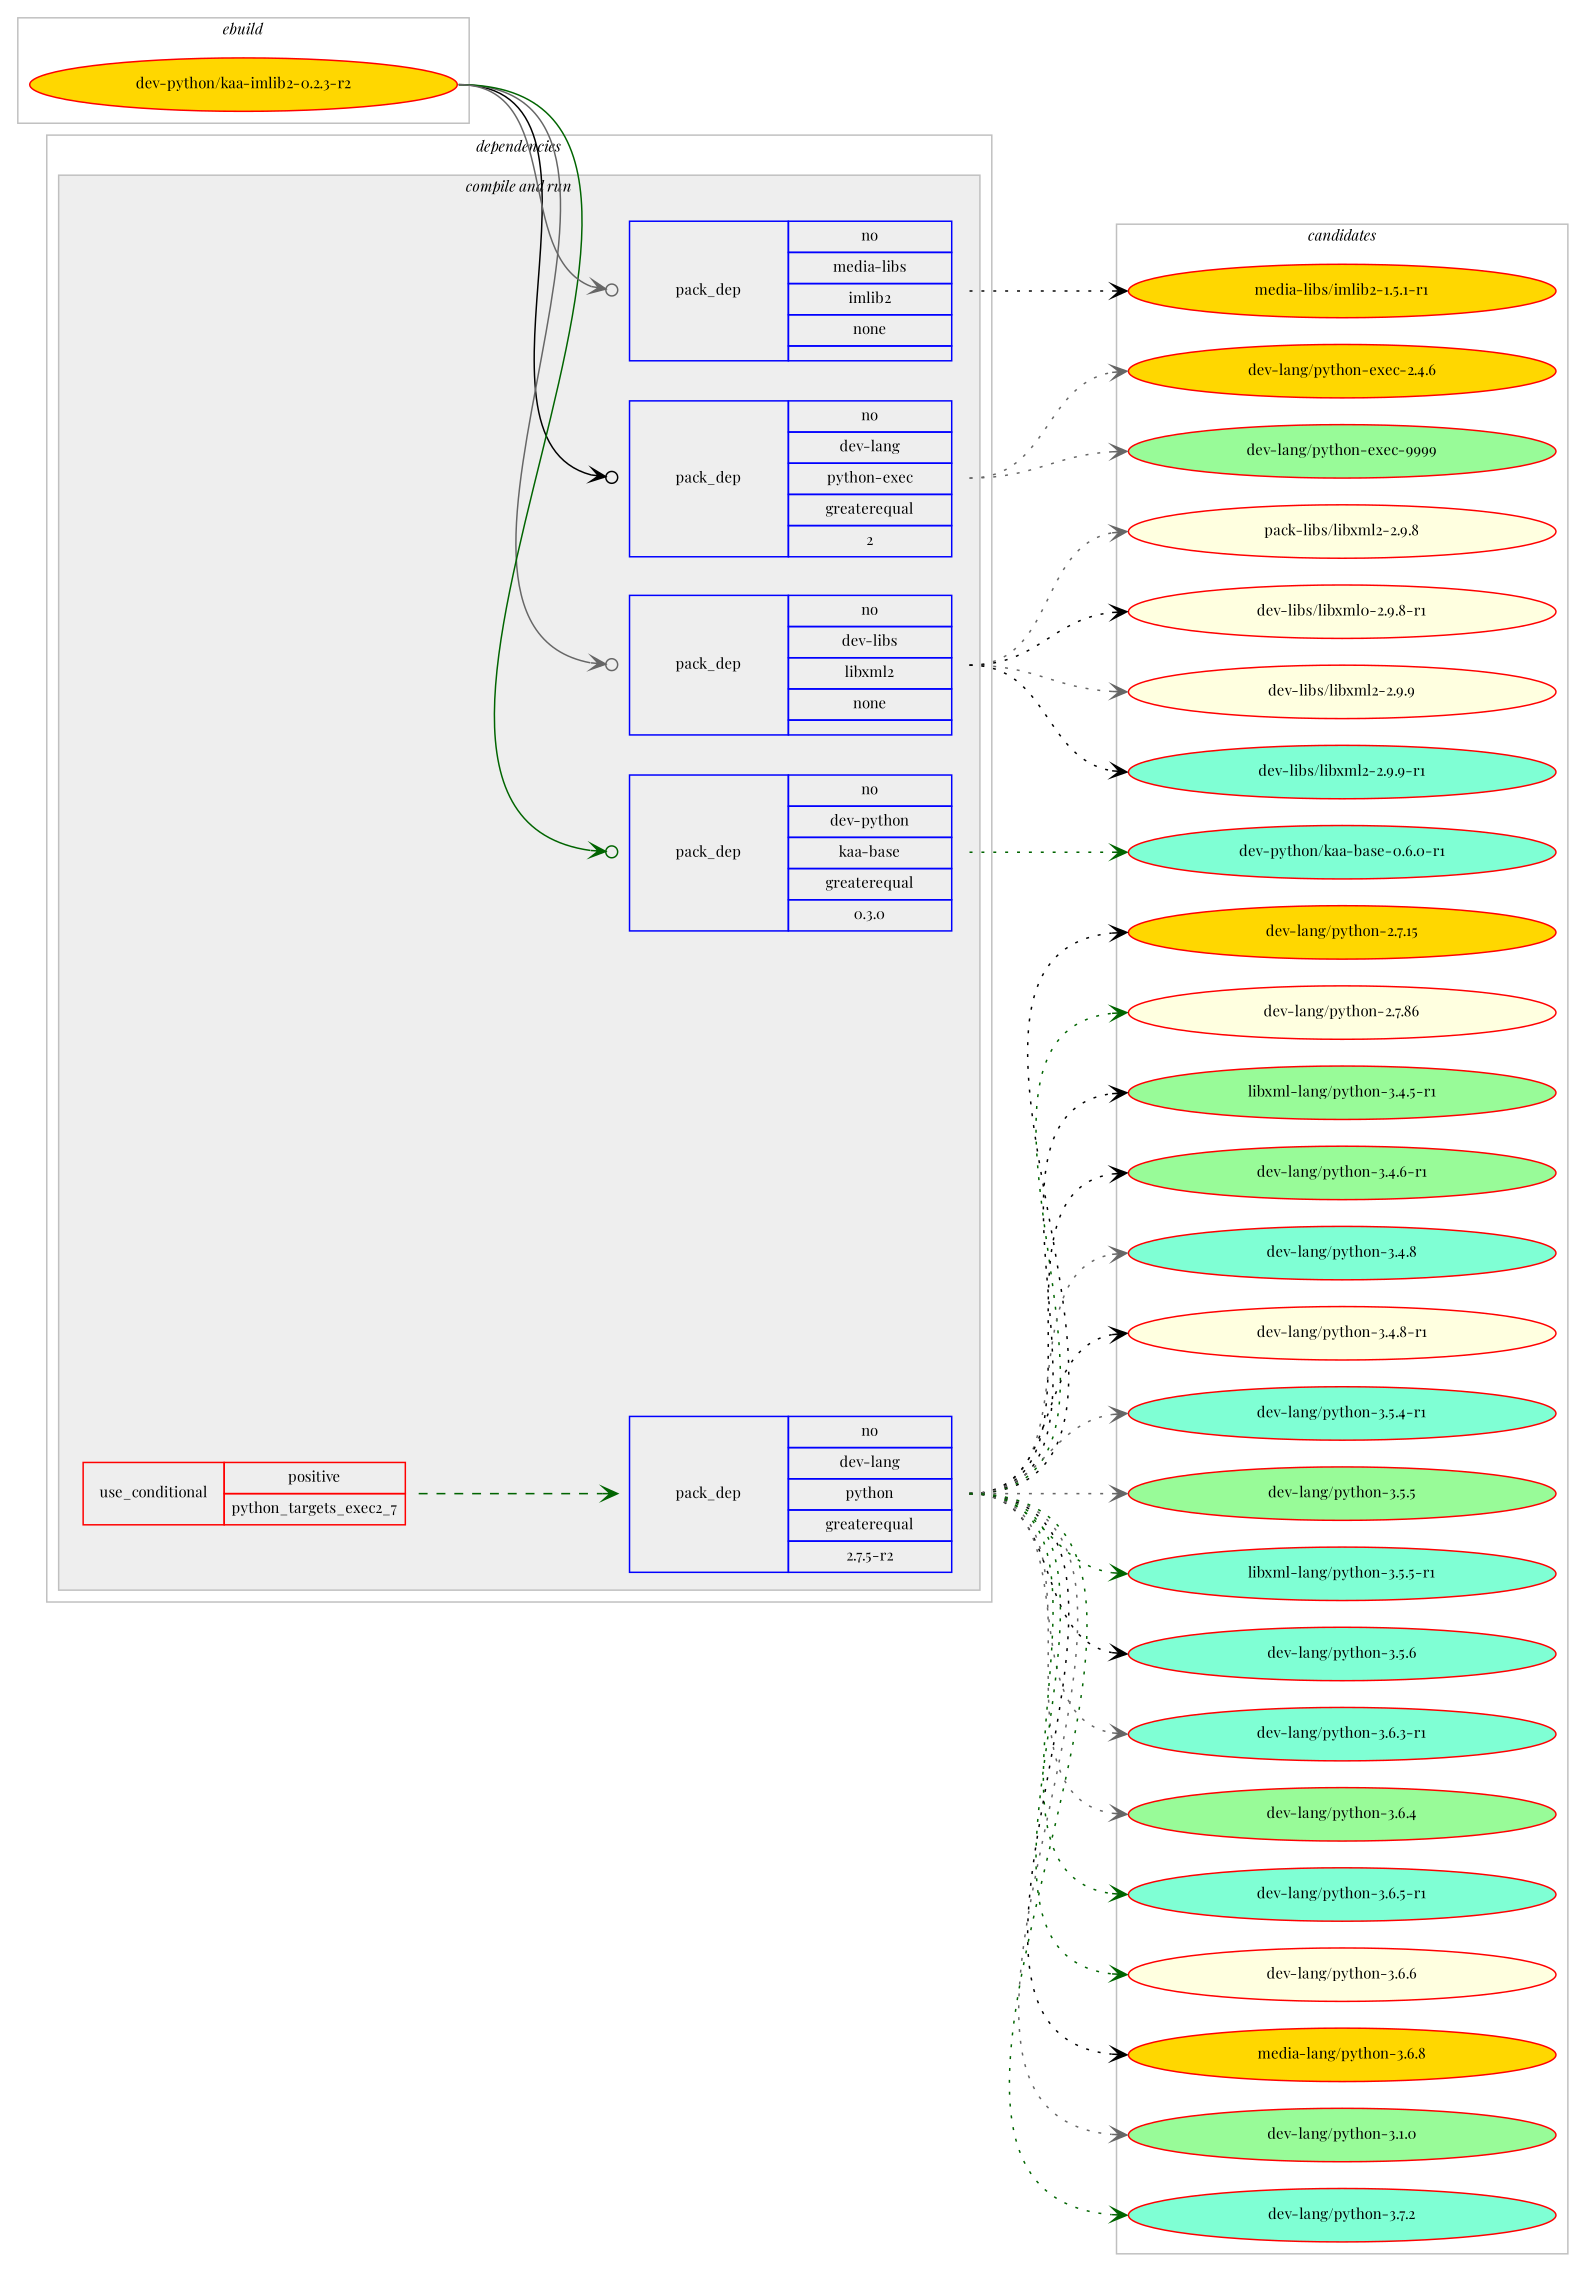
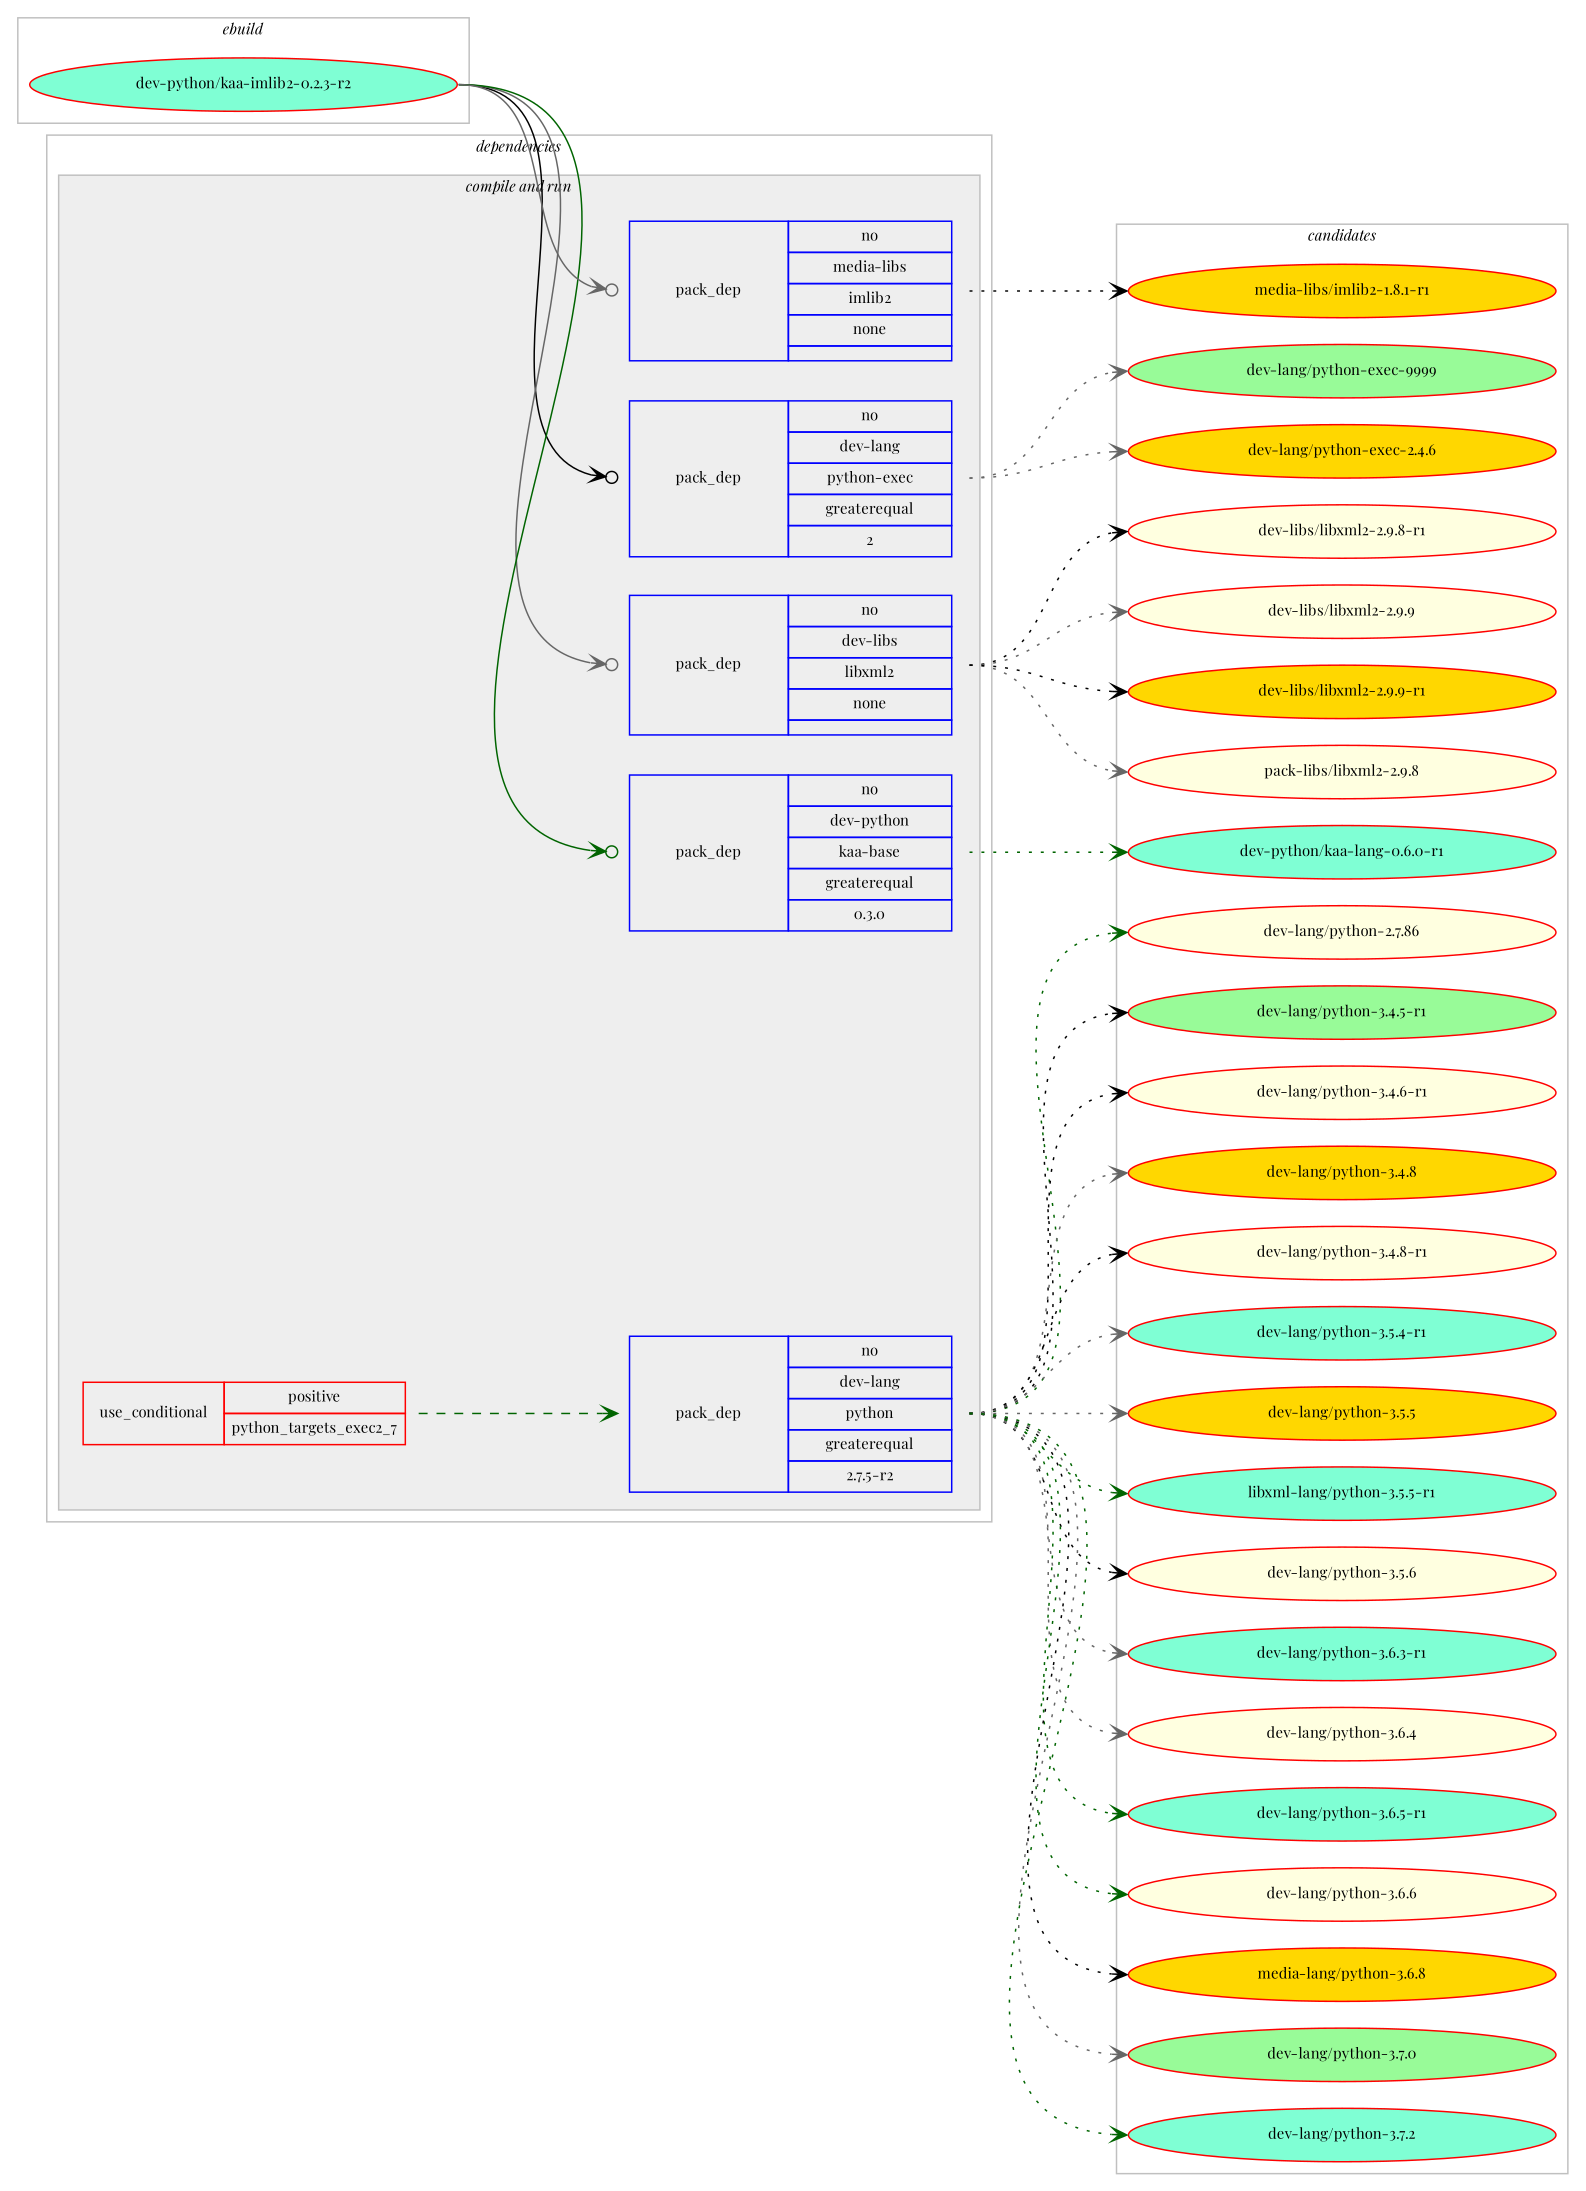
(243, 85) -> (243, 85)
(1342, 291) -> (1342, 291)
(1342, 612) -> (1342, 532)
(1342, 772) -> (1342, 692)
(1342, 852) -> (1342, 852)
(1342, 932) -> none
(1342, 1093) -> (1342, 1013)
(1342, 1173) -> (1342, 1093)
(1342, 1253) -> (1342, 1173)
(1342, 1494) -> (1342, 1413)
(1342, 1654) -> (1342, 1574)
(1342, 1814) -> (1342, 1734)
(1342, 2135) -> (1342, 2055)
